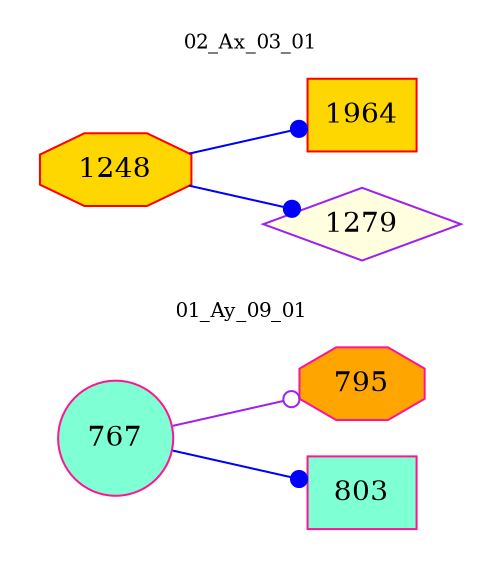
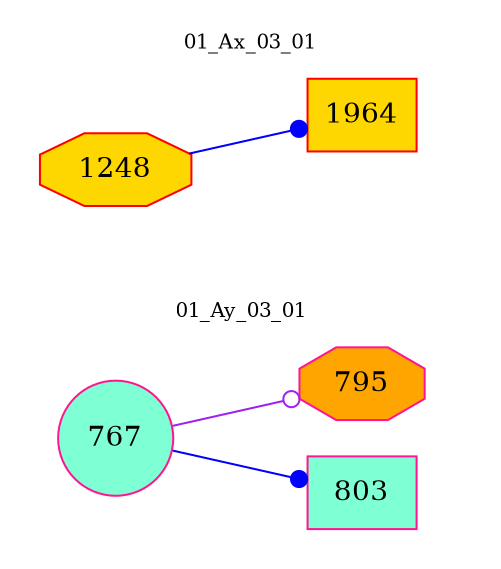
(250, 43) -> (250, 43)
(362, 224) -> none
(241, 312) -> (241, 312)
